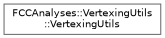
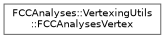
(82, 19) -> (82, 19)
